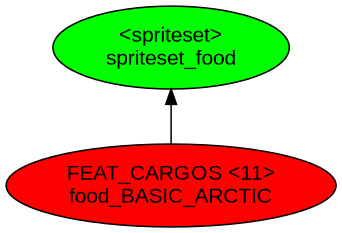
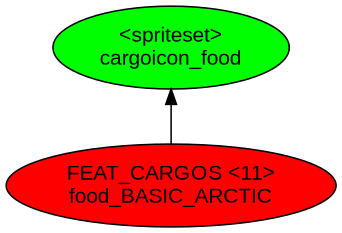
(171, 48) -> (171, 48)
